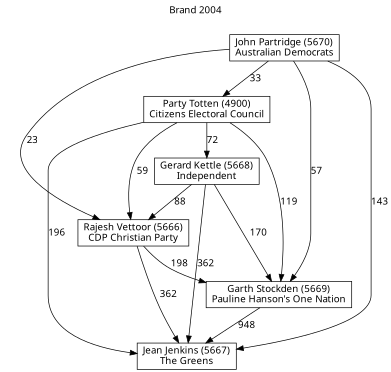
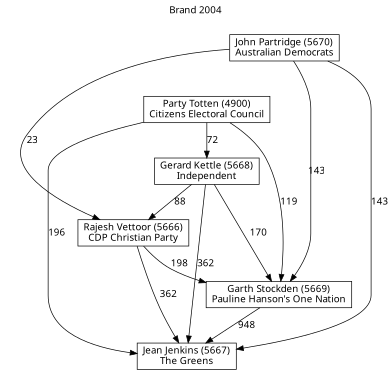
(248, 77) -> none
(136, 159) -> none
(317, 171) -> (317, 171)
